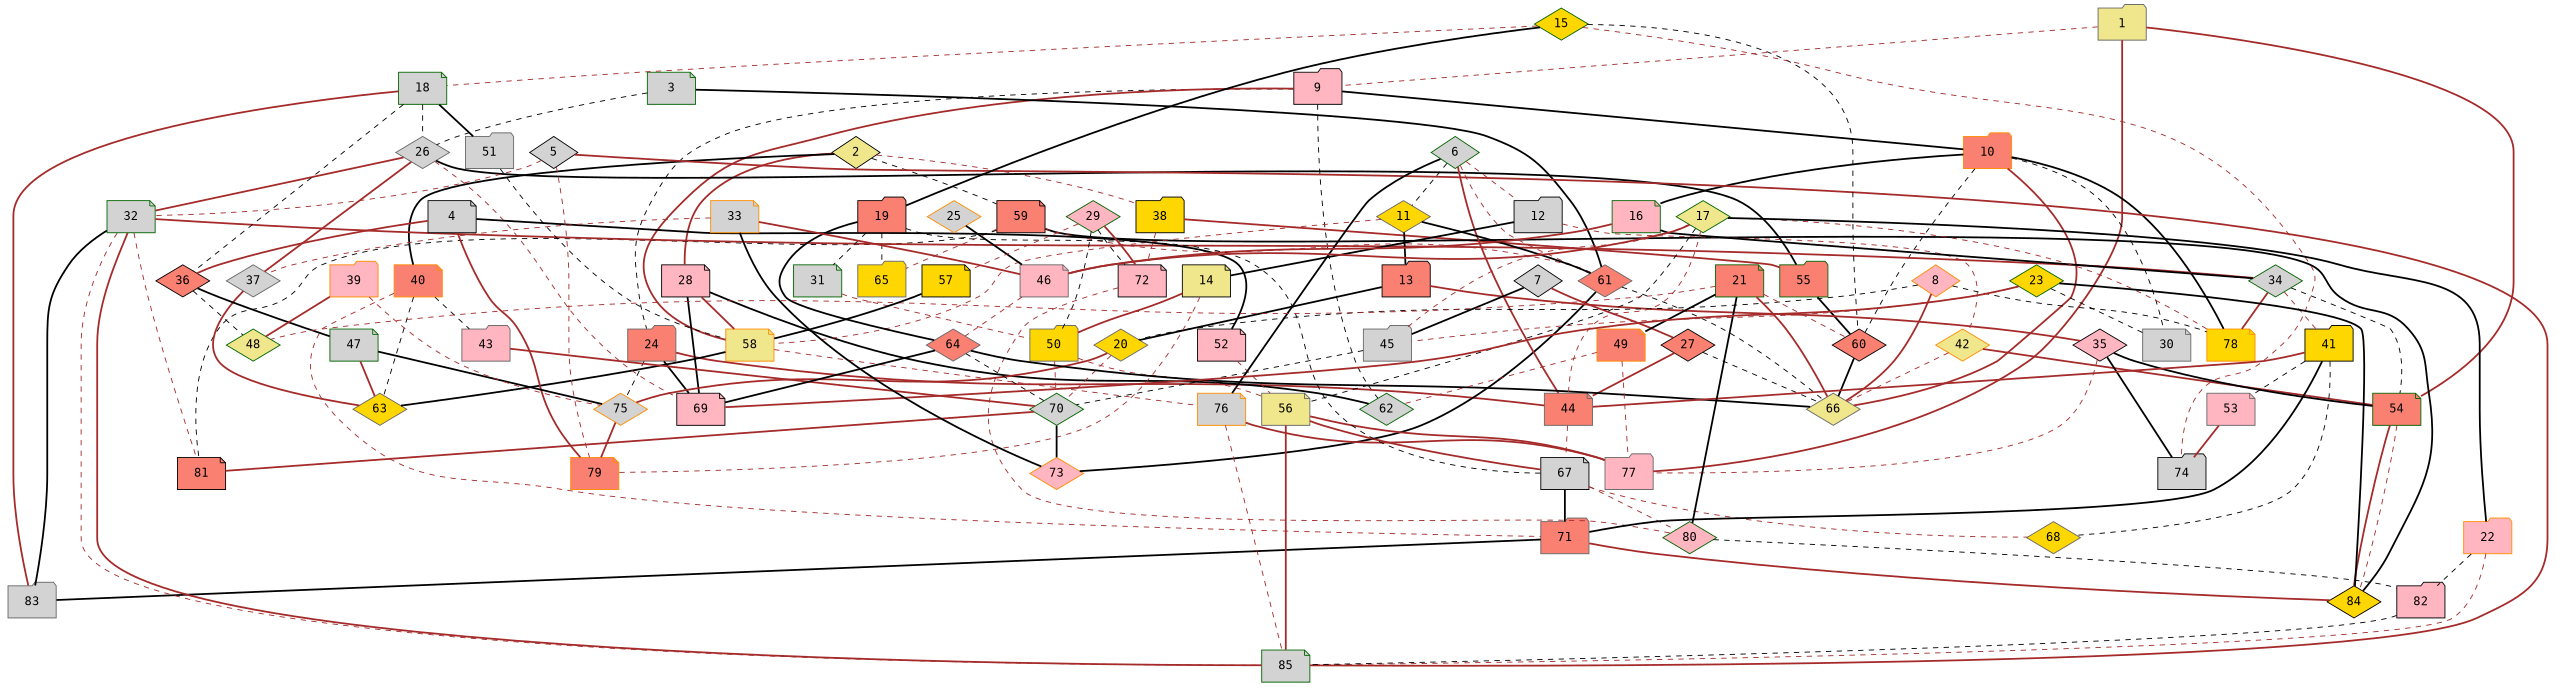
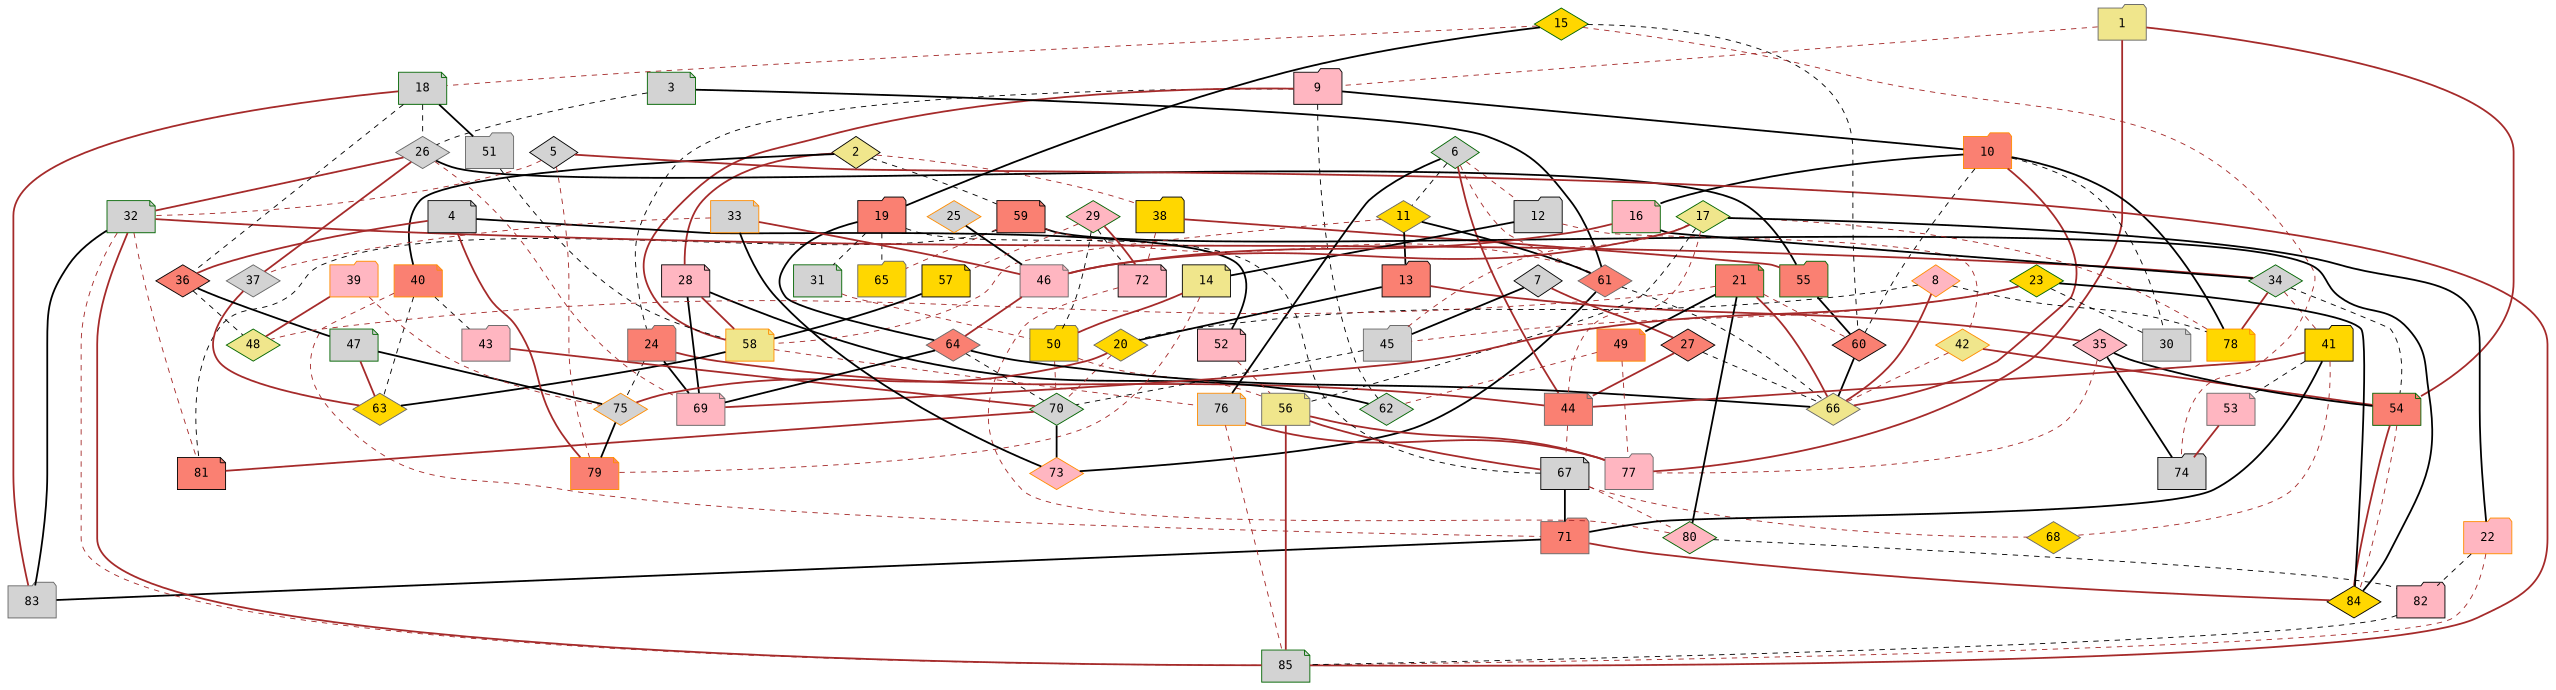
(994, 316) -> (994, 316)
(701, 409) -> (701, 409)
(609, 437) -> (609, 437)
(2254, 508) -> (2254, 508)
